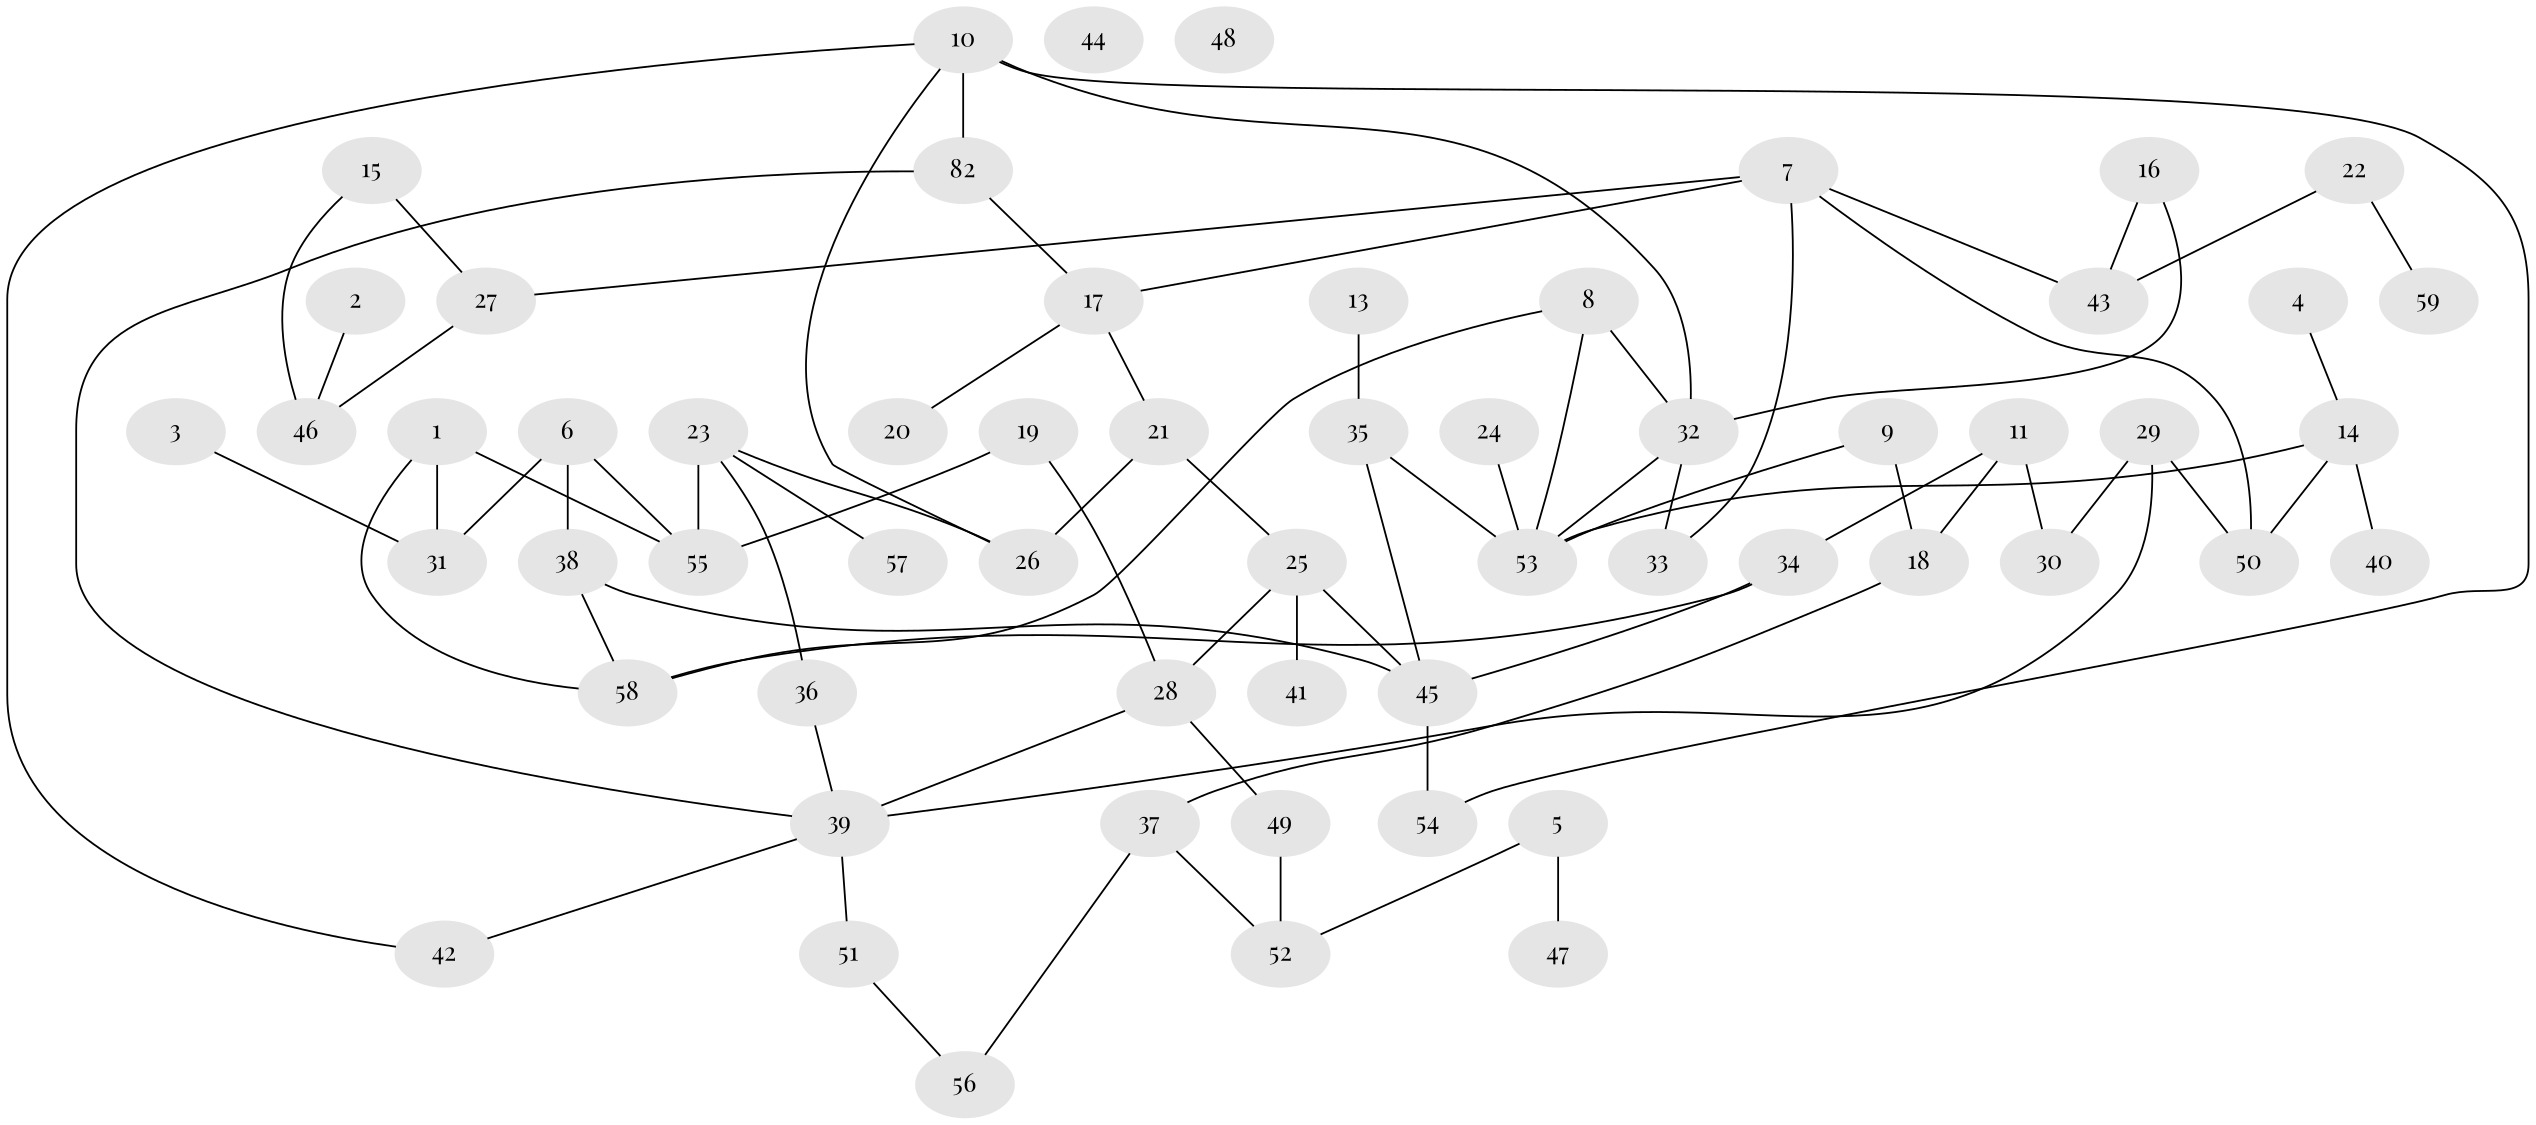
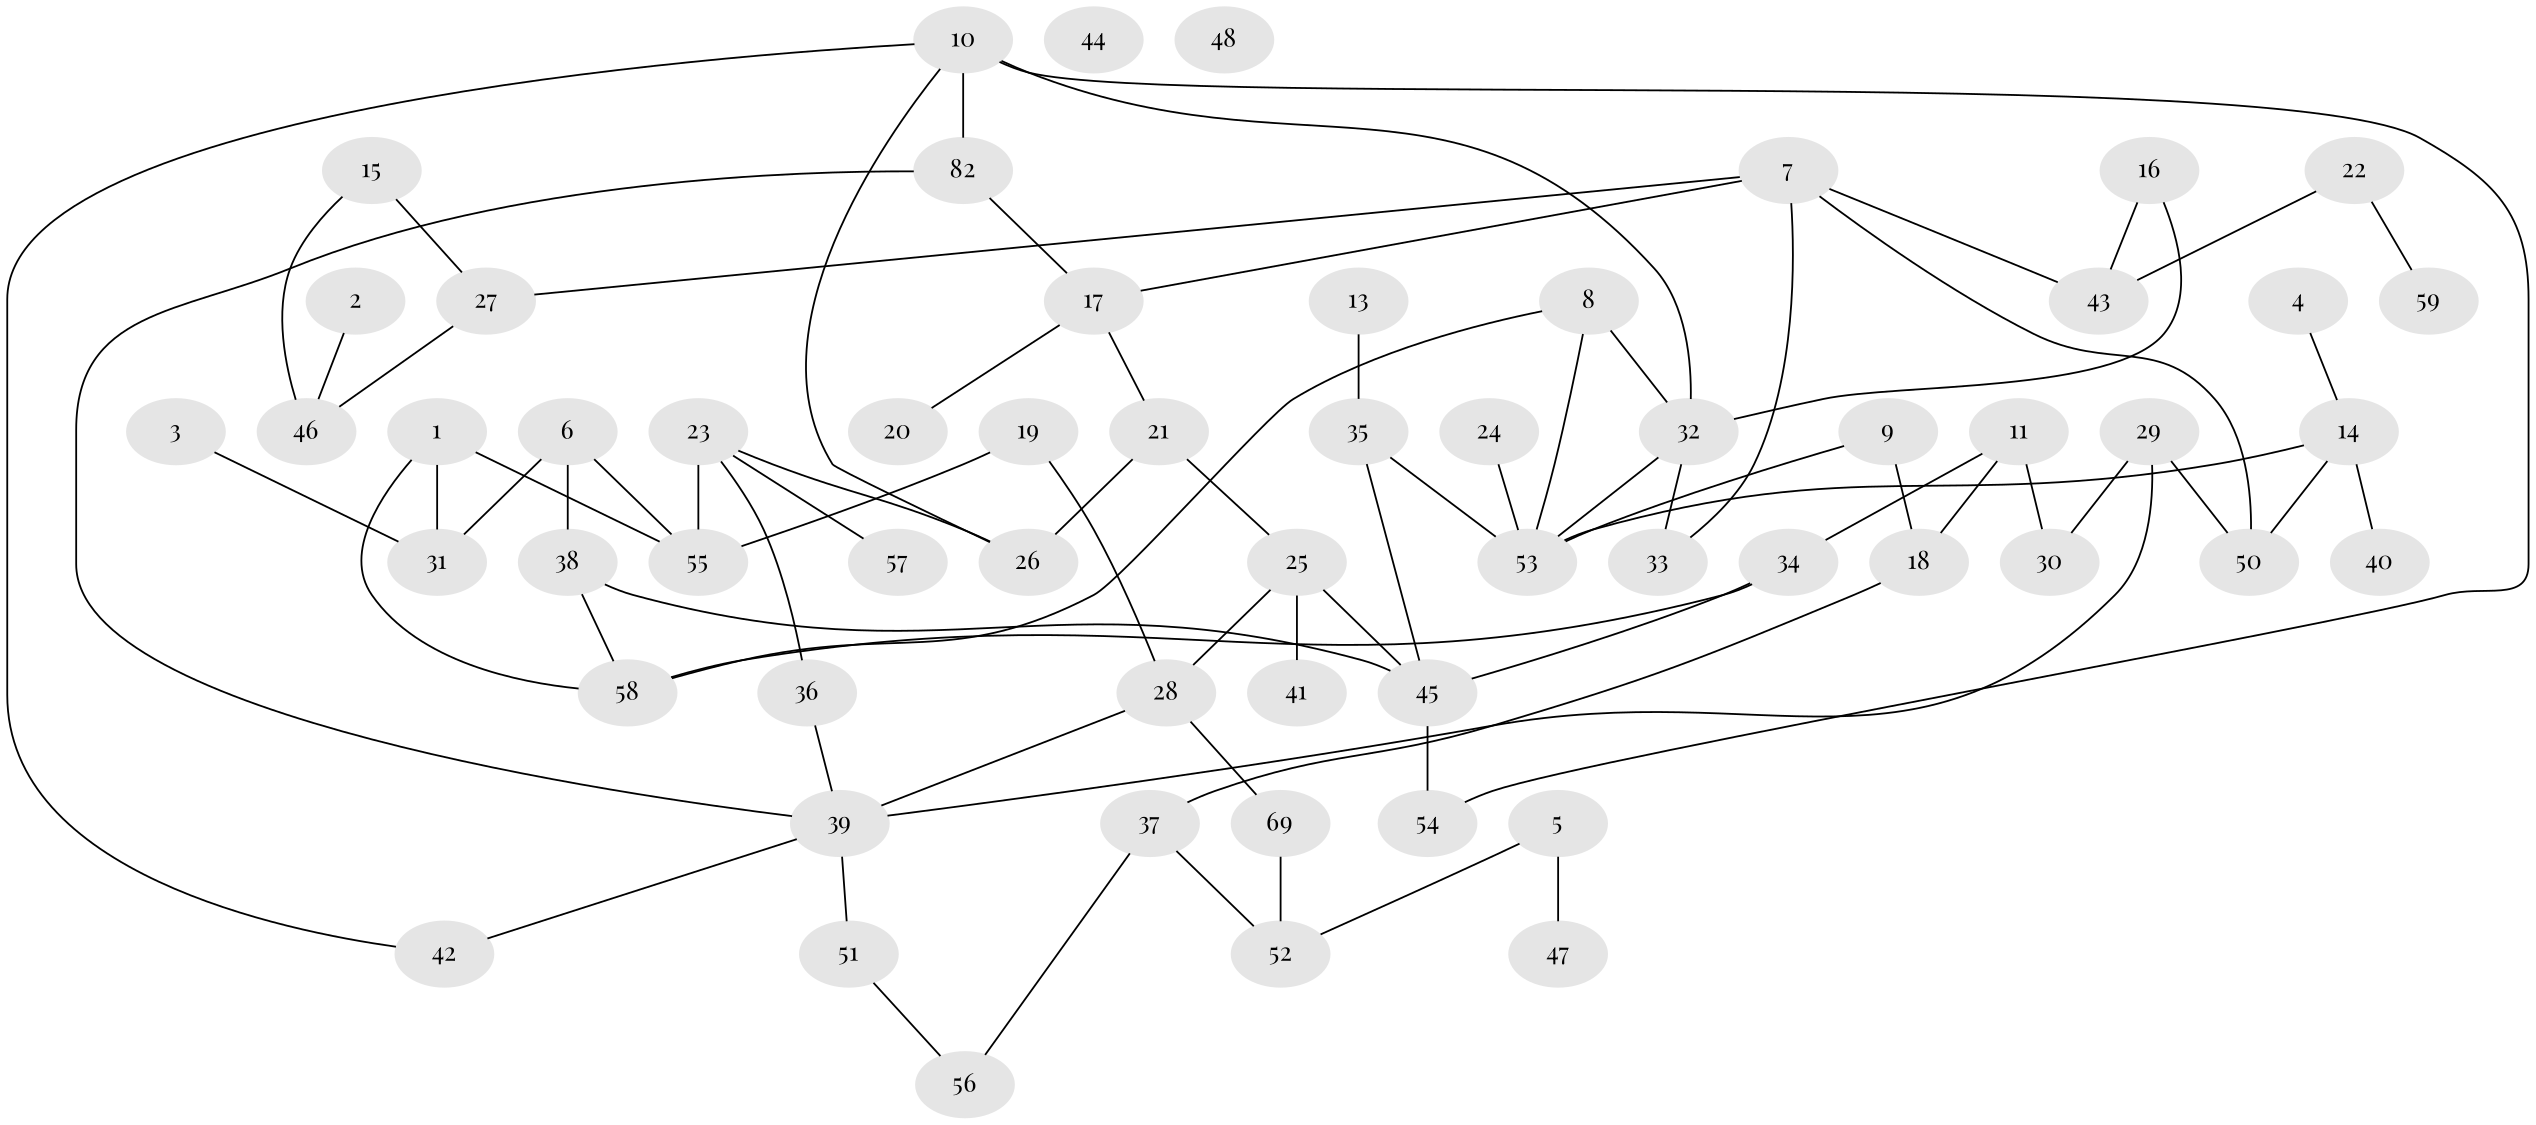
(1281, 824) -> (1281, 824)
